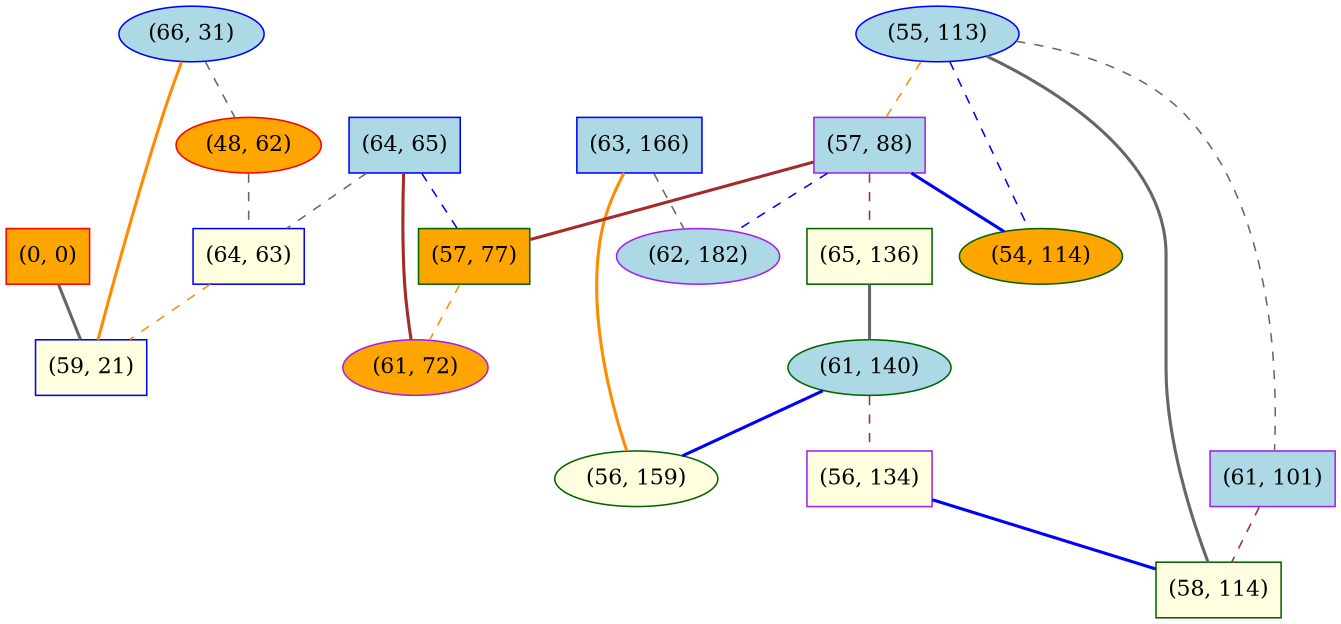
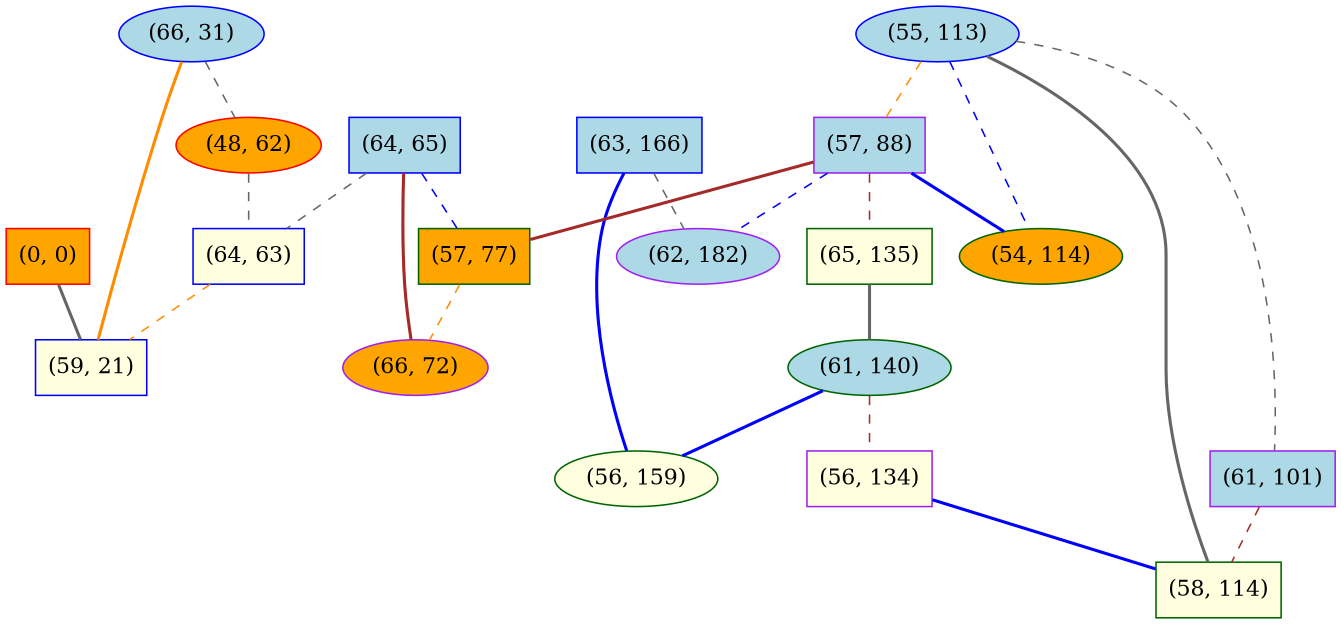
(870, 256) -> (870, 256)
(598, 311) -> (598, 311)
(415, 368) -> (415, 368)
